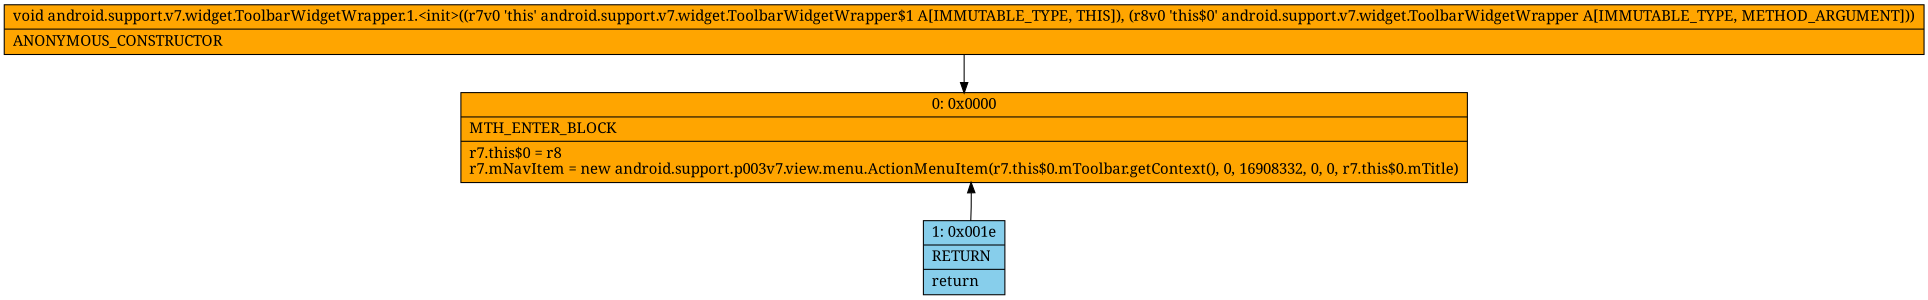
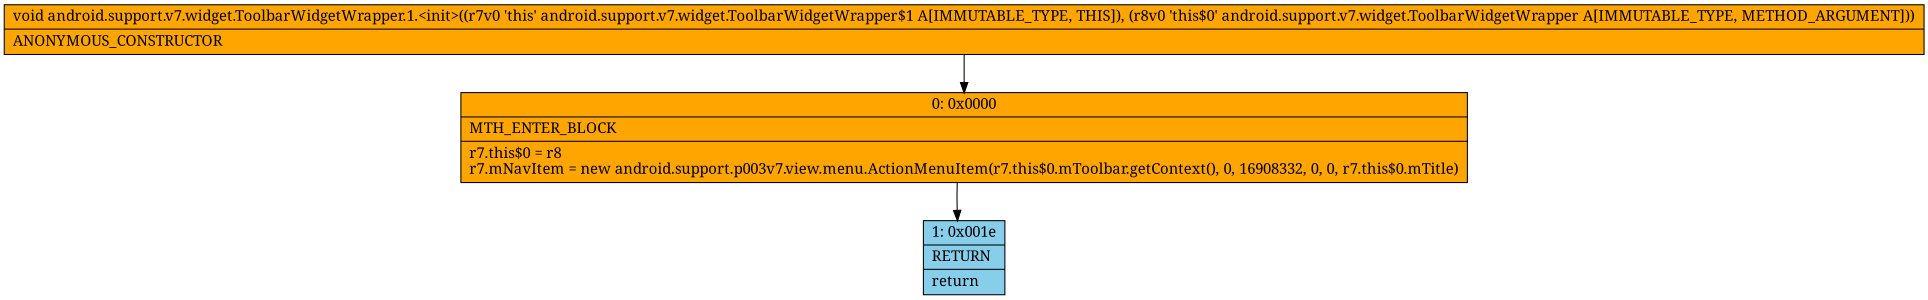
(971, 207) -> (957, 196)
